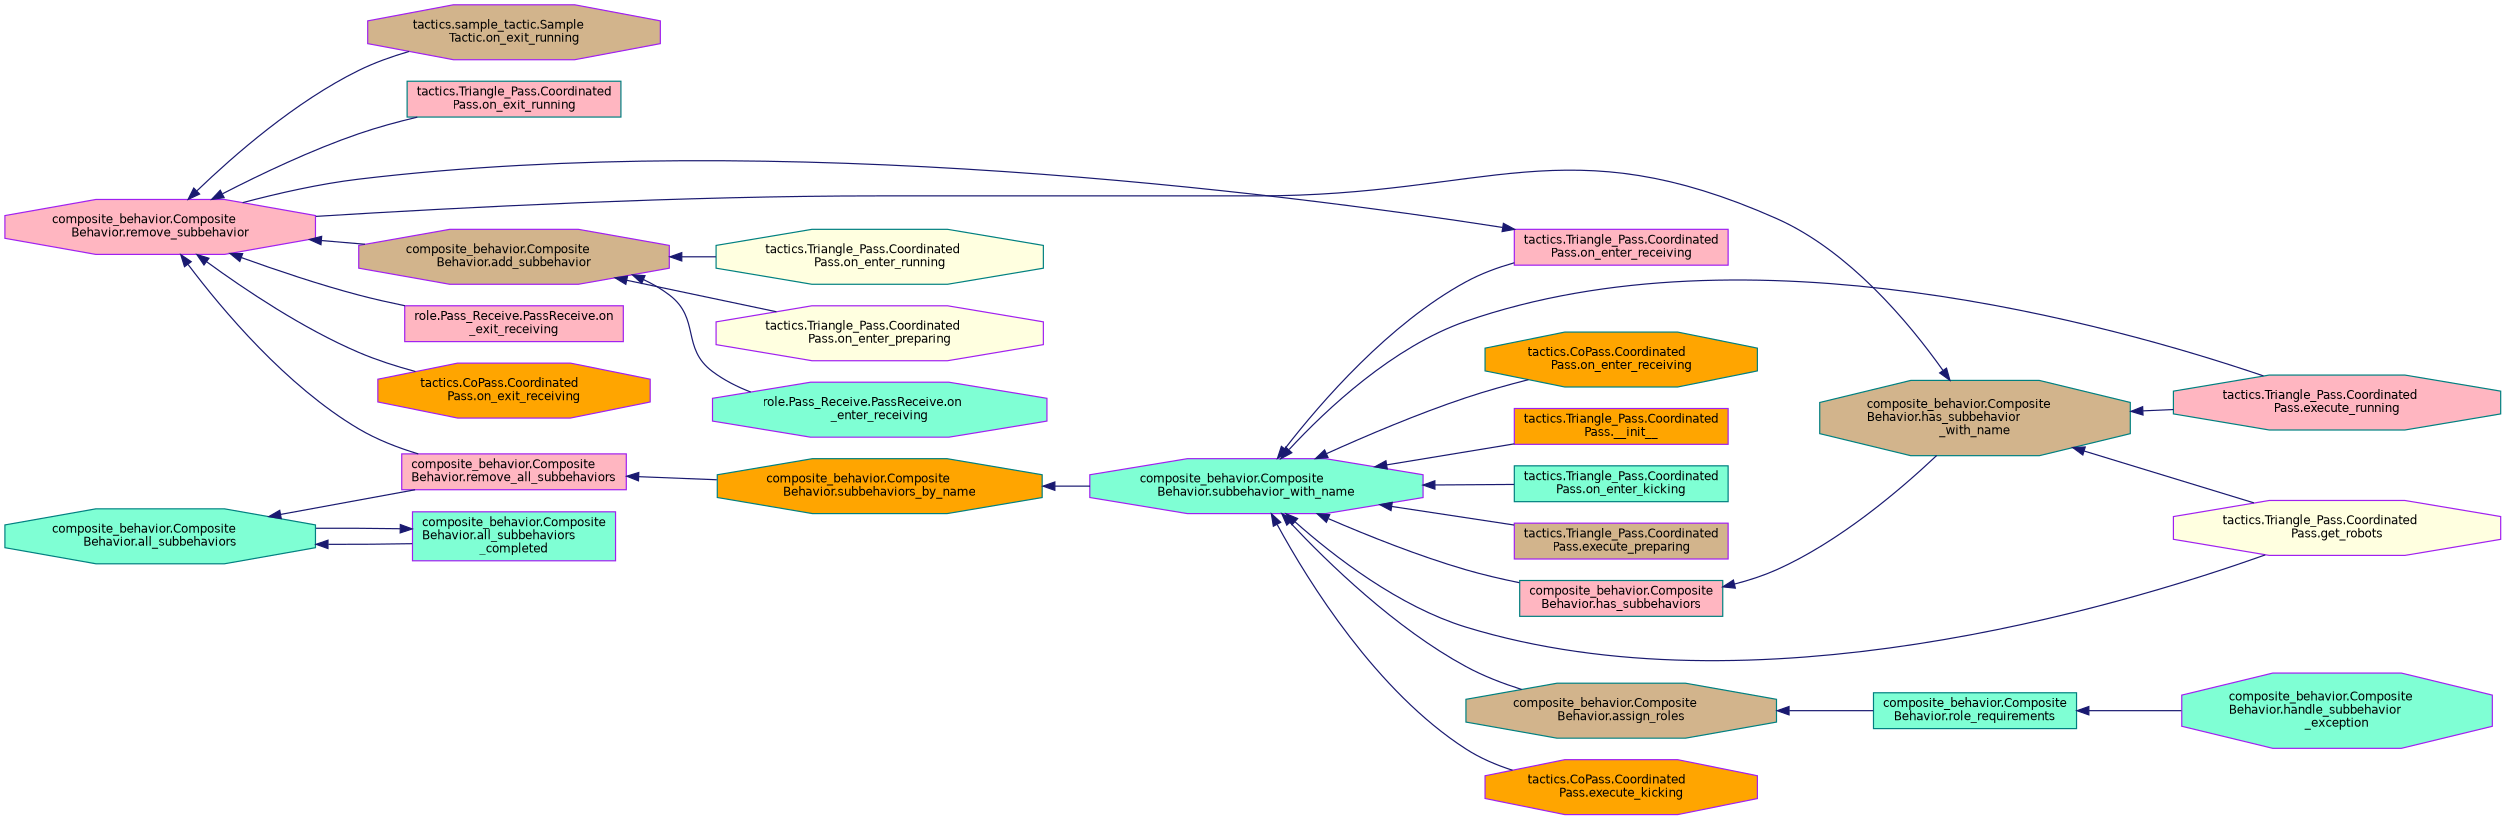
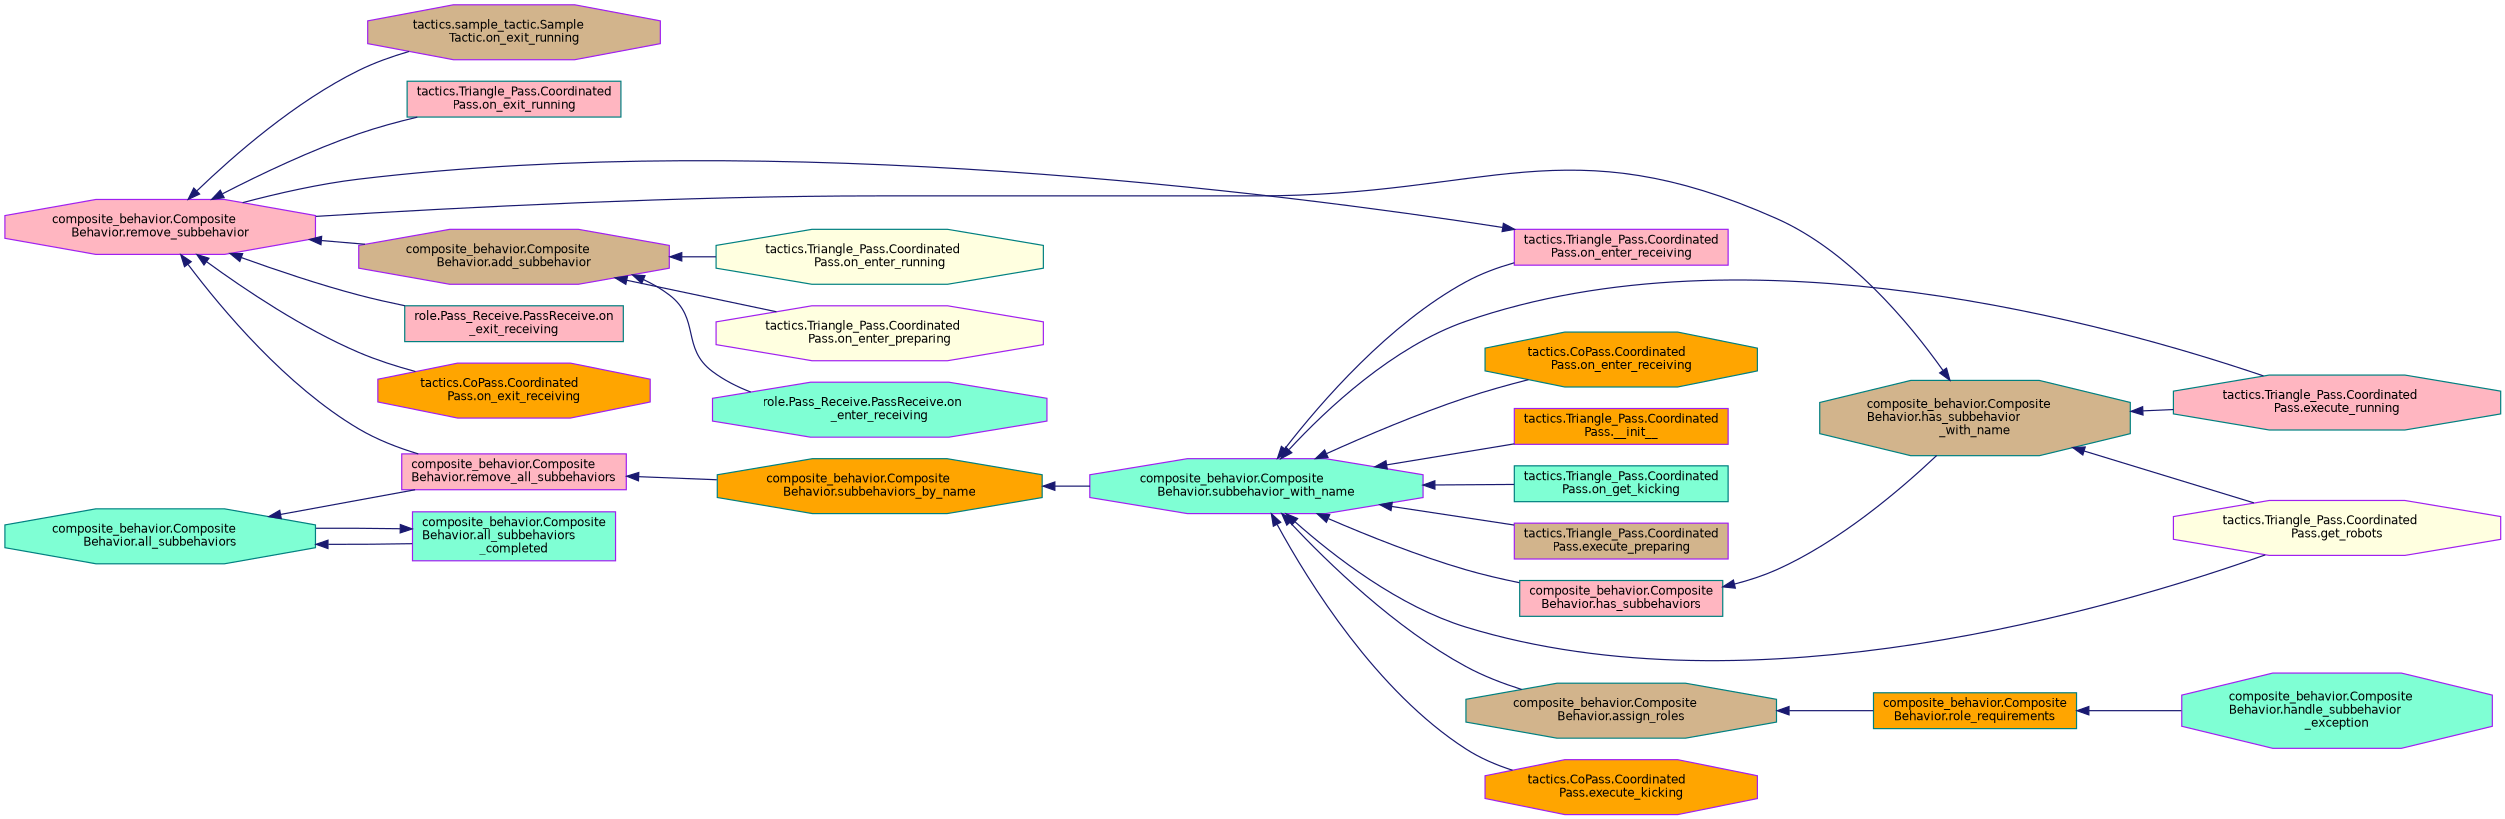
(514, 324) -> (514, 324)
(1621, 484) -> (1621, 484)
(1975, 711) -> (1975, 711)
